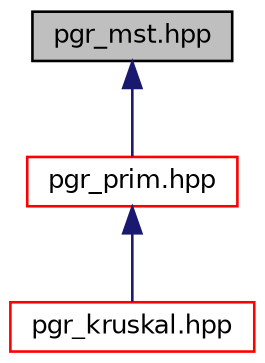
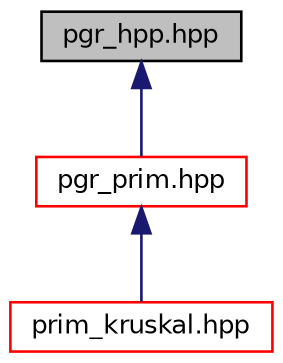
(132, 36) -> (141, 36)
(132, 327) -> (141, 327)
